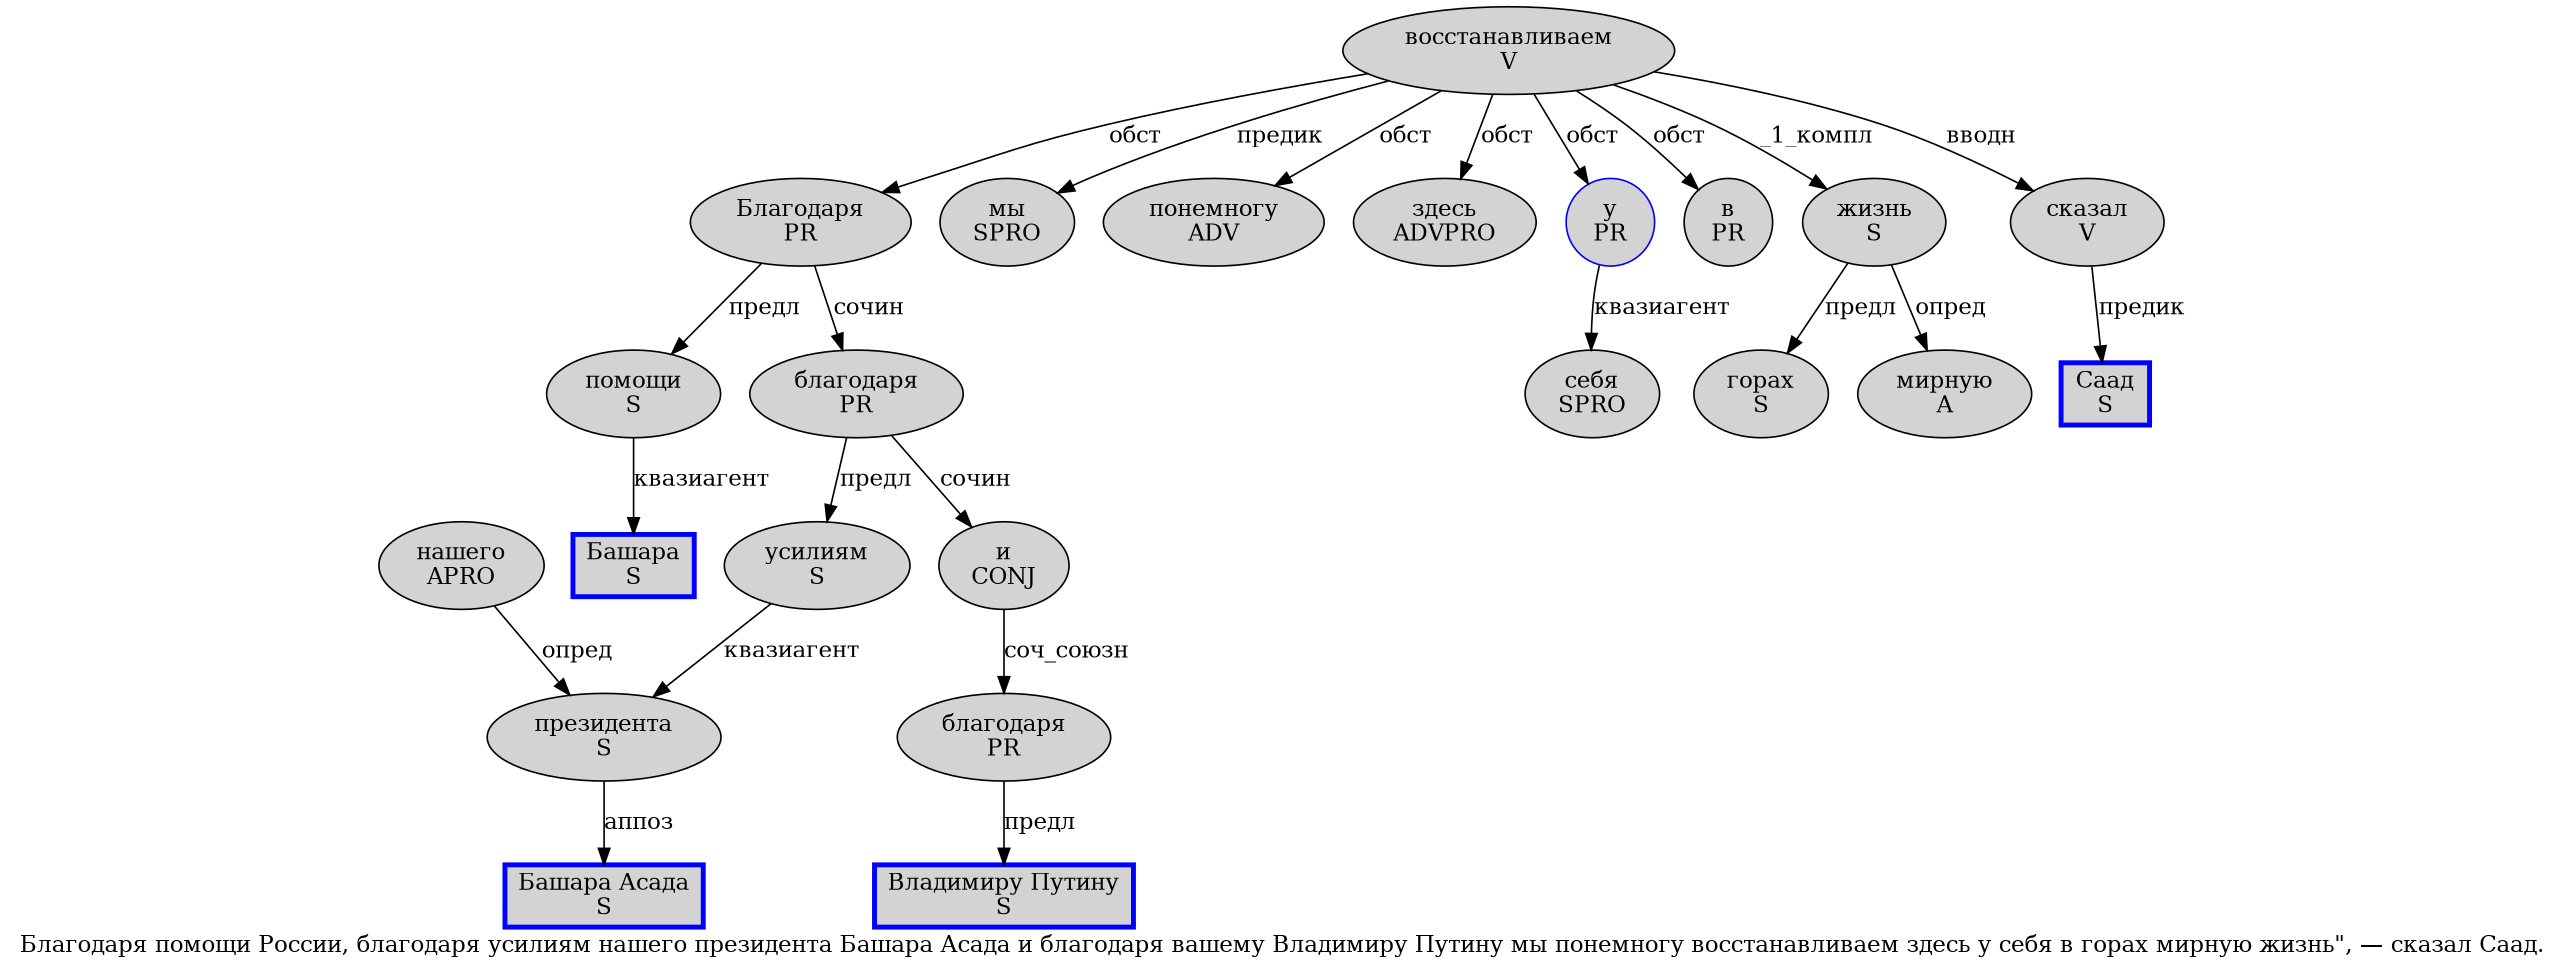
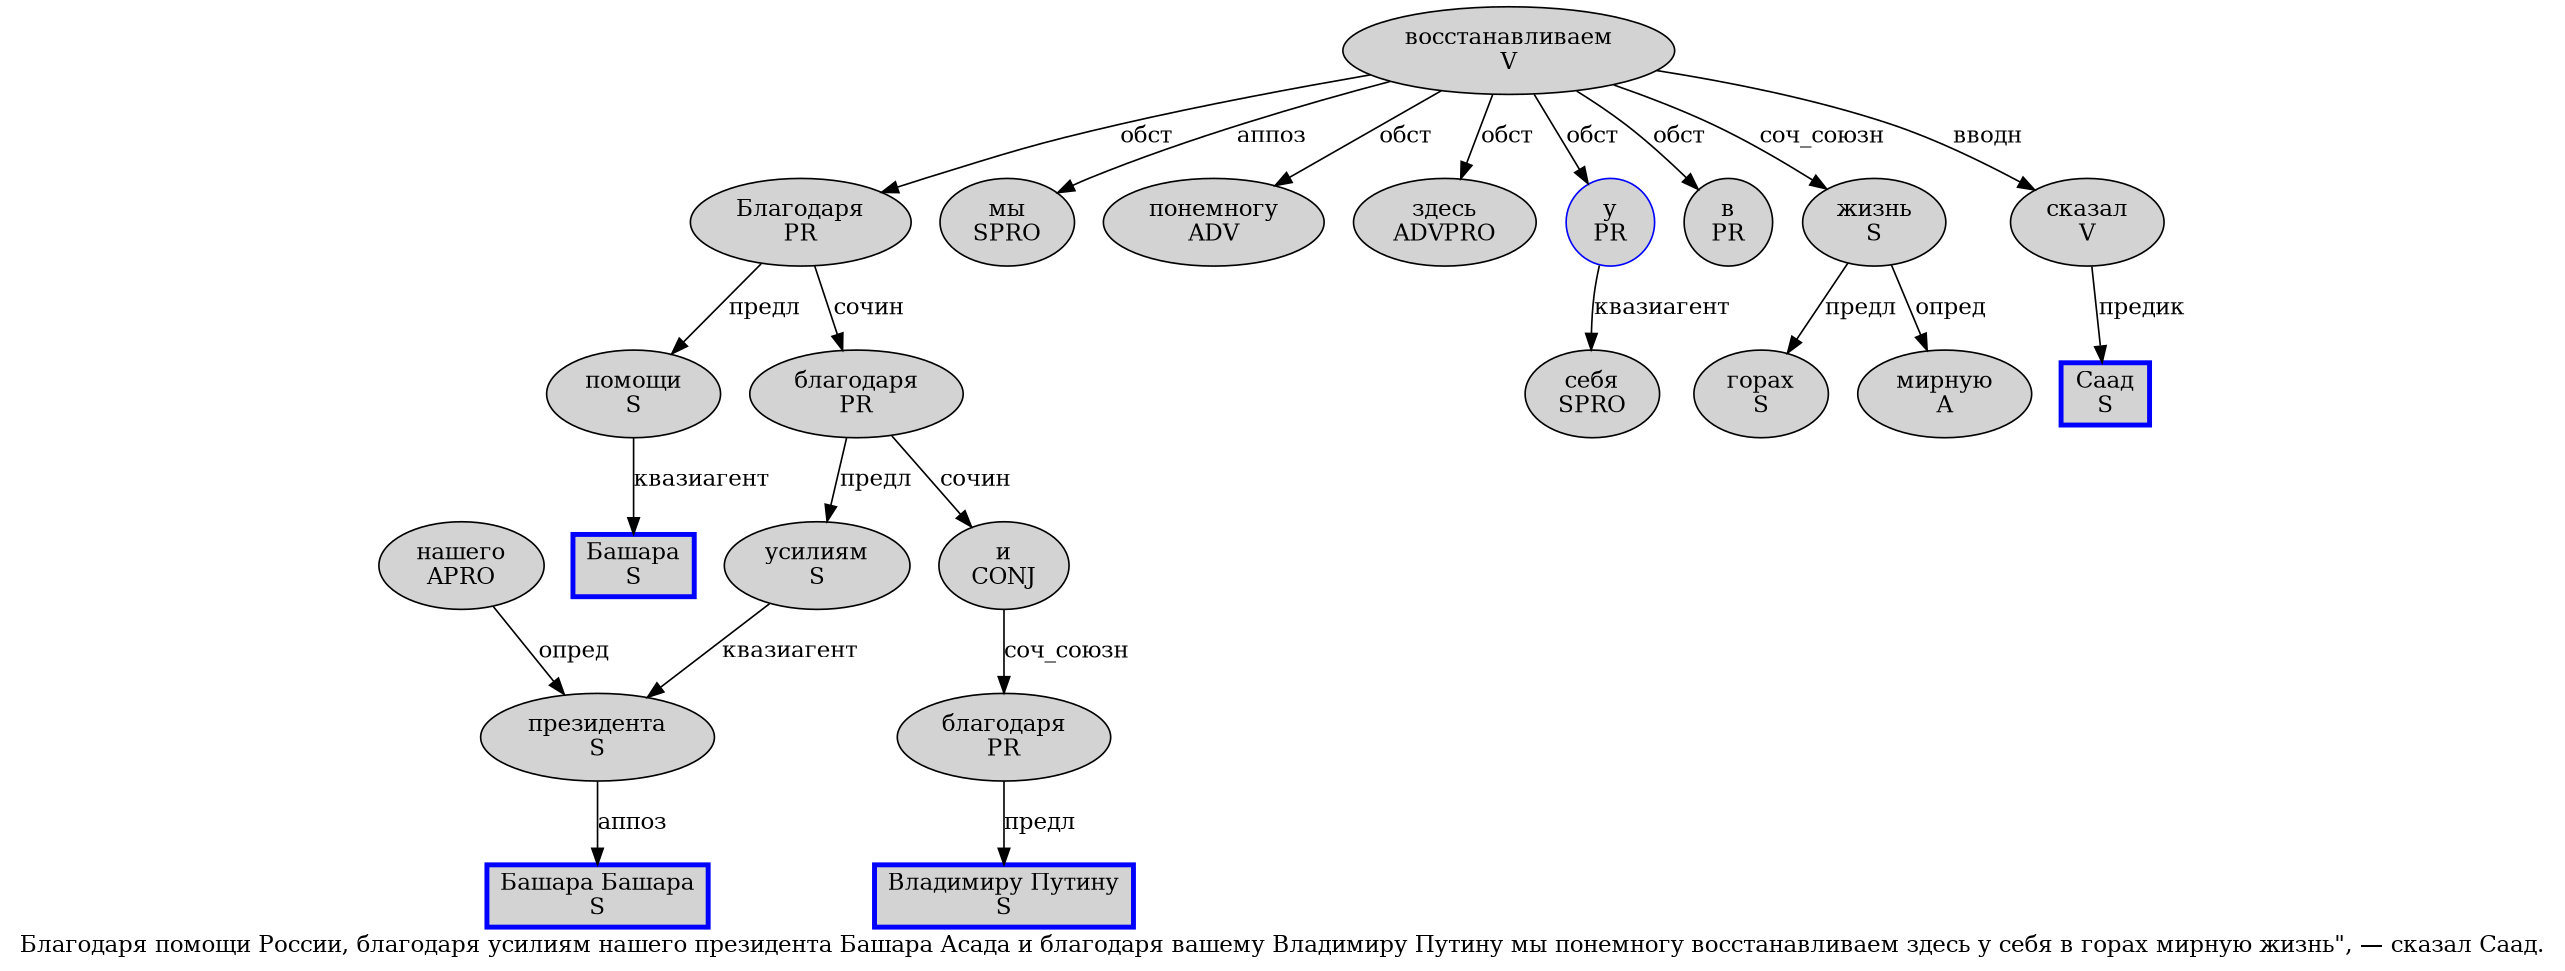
(1280, 136) -> (1272, 136)
(1817, 136) -> (1822, 136)
(604, 896) -> (598, 896)
